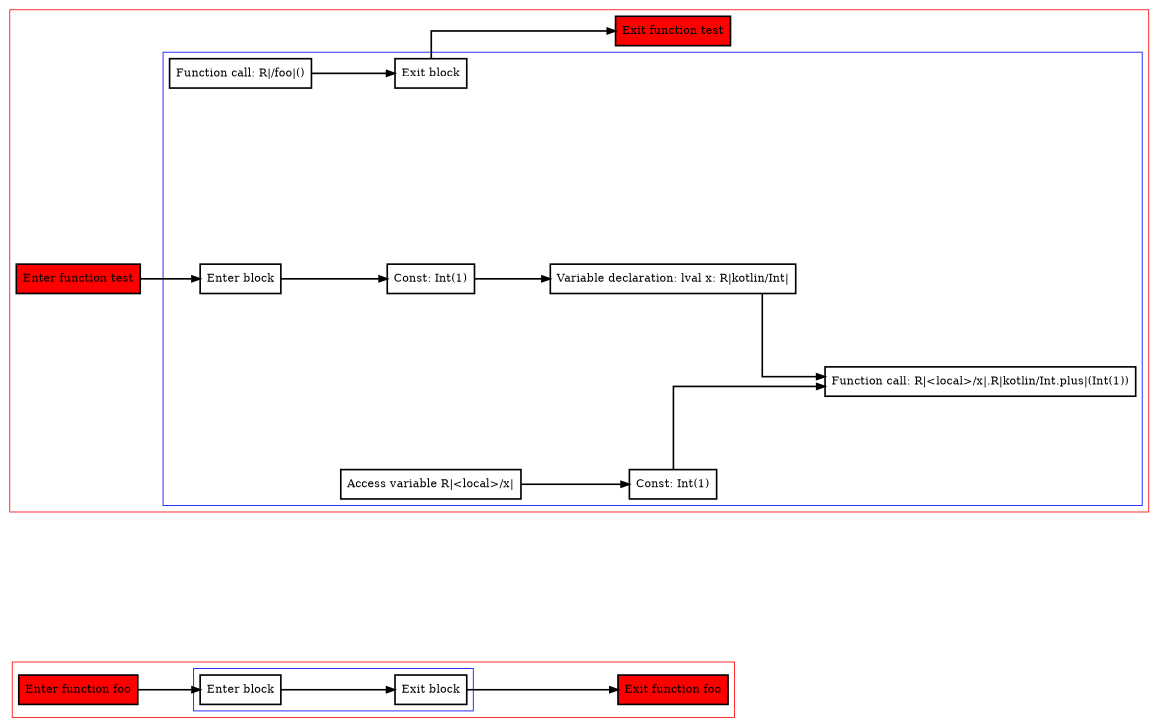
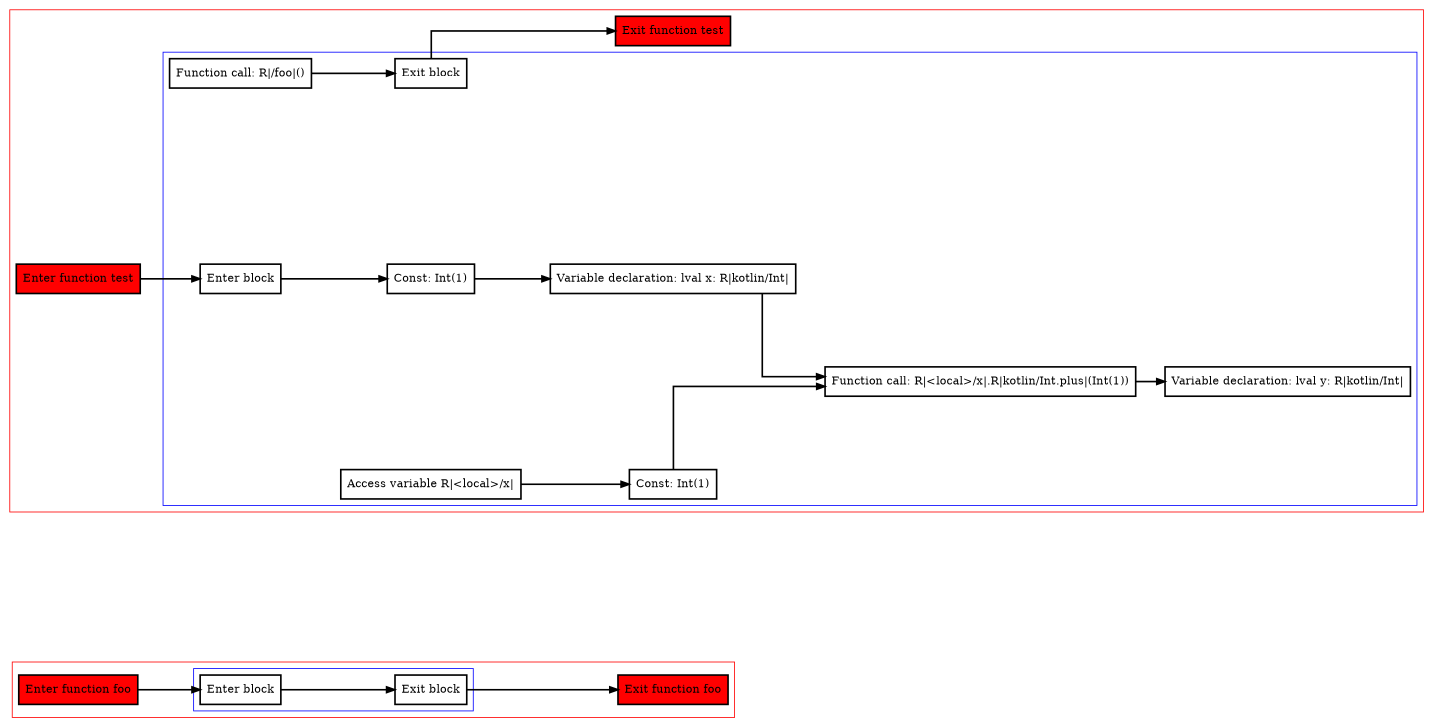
none -> (1288, 382)
